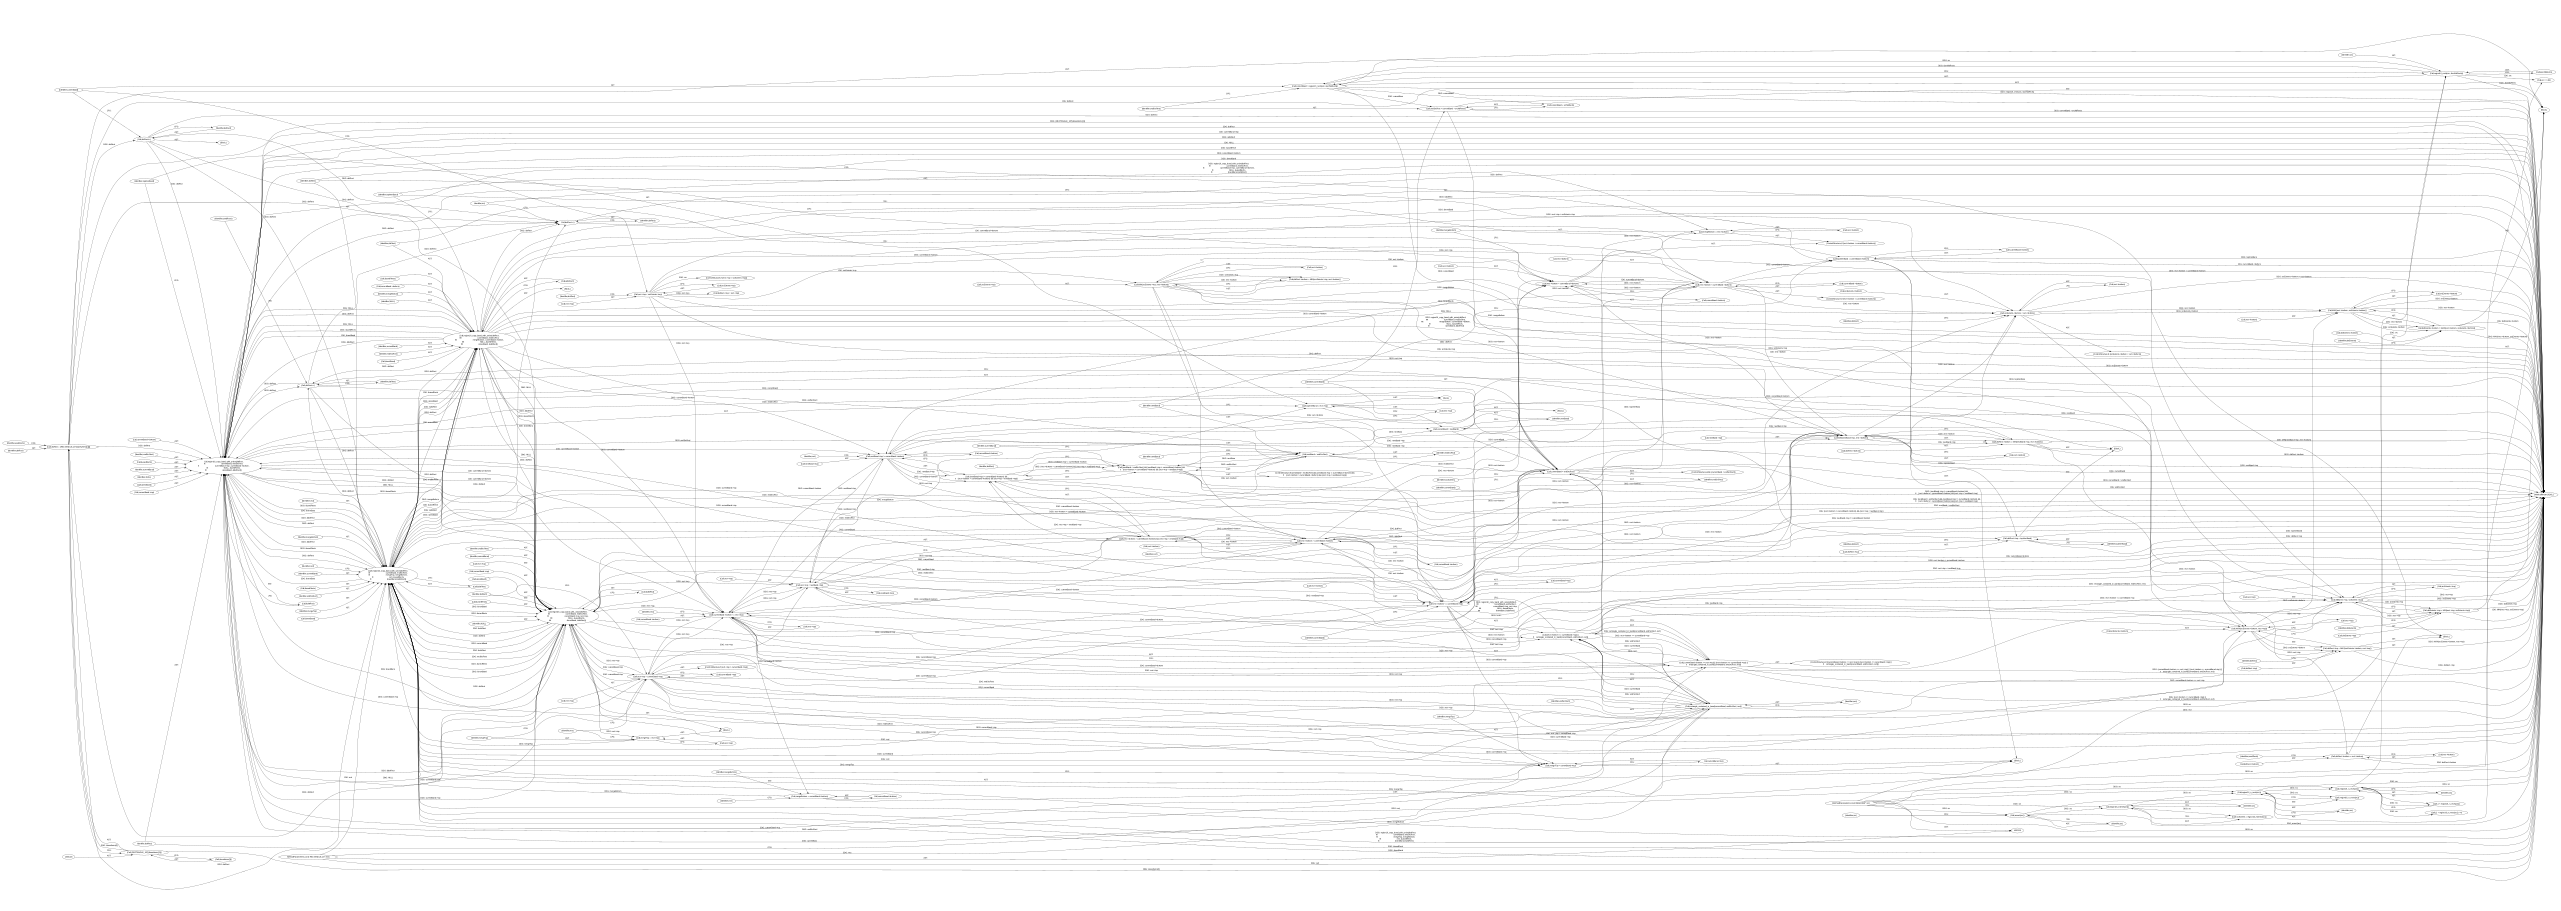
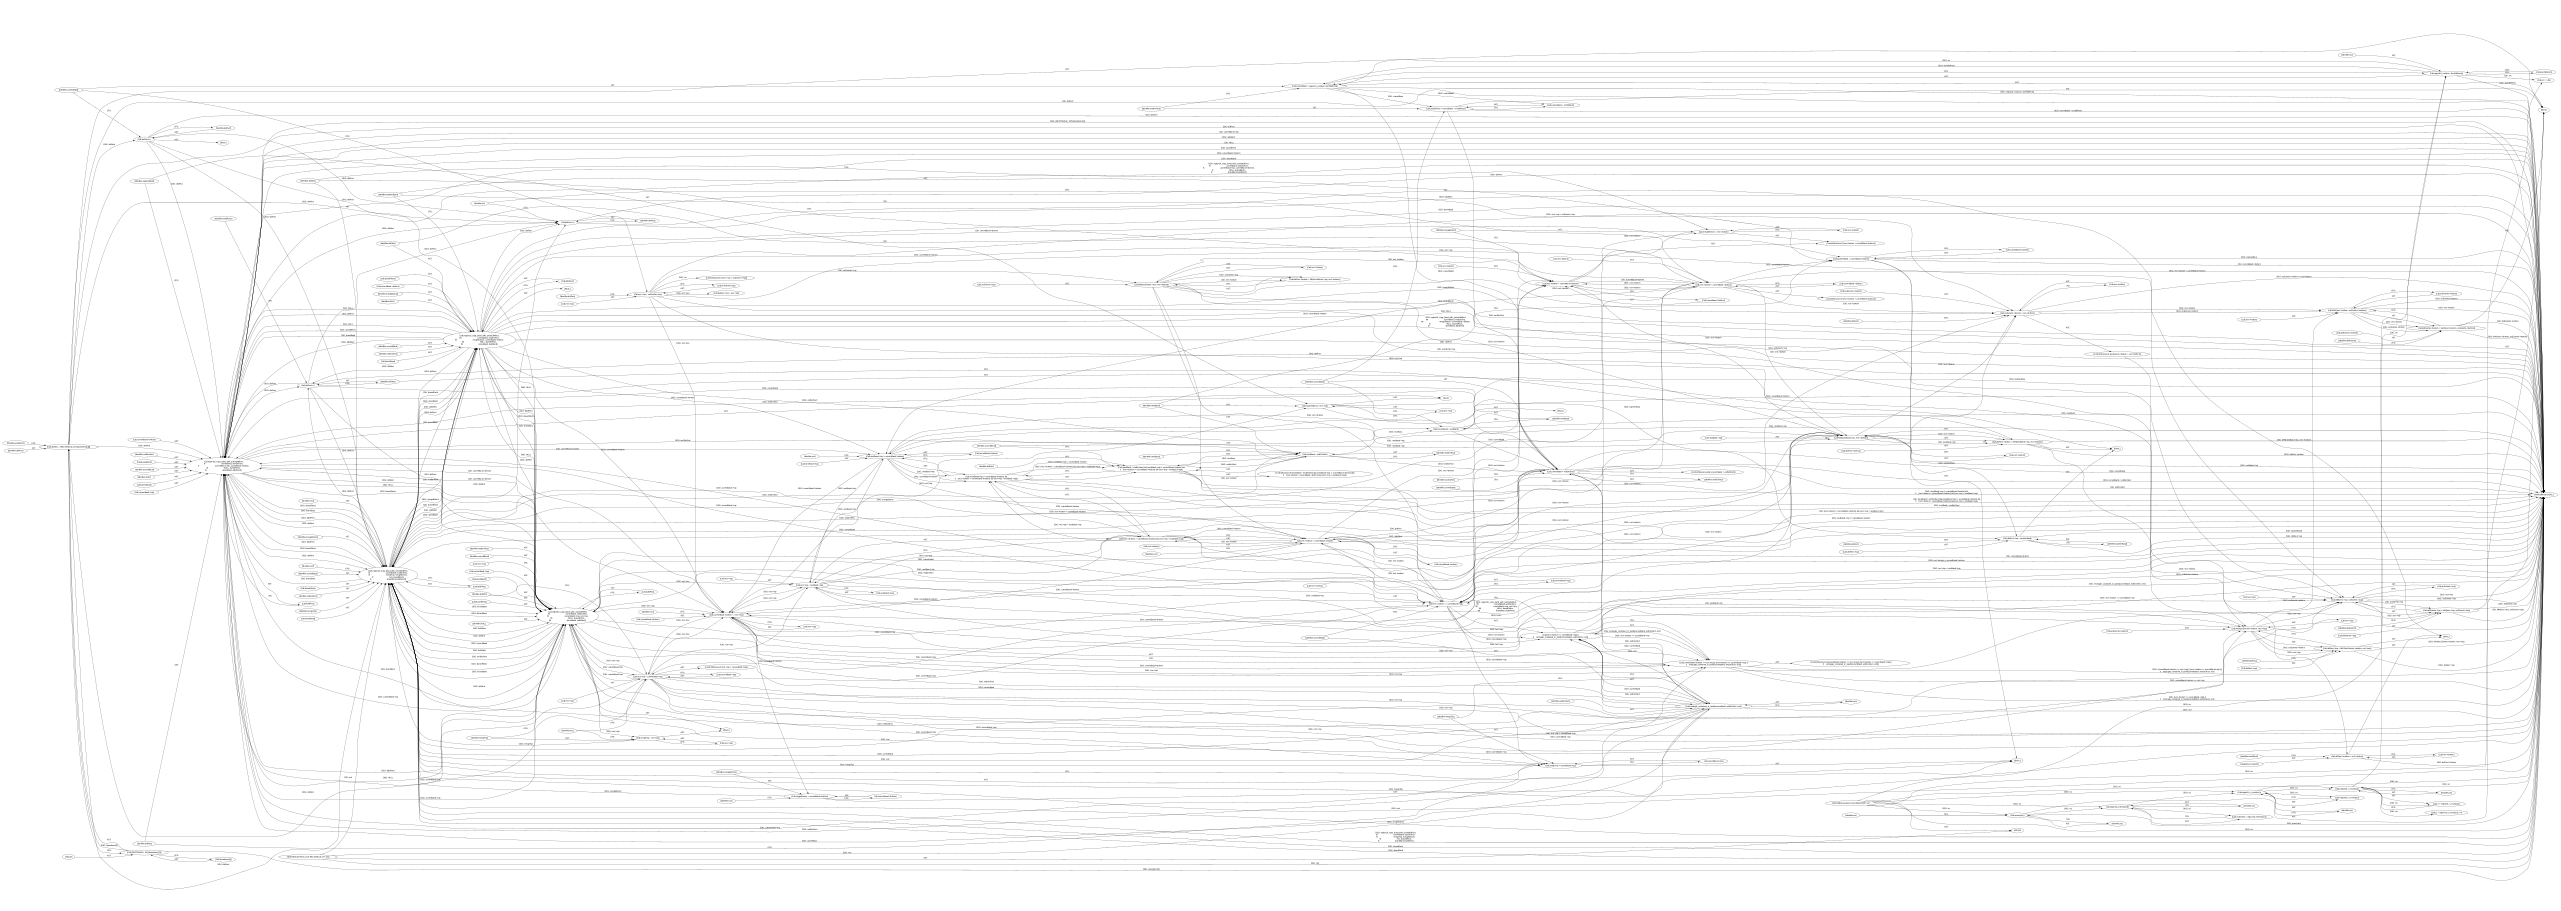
(1496, 315) -> (1496, 315)
(2137, 416) -> (2152, 574)
